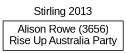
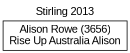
(63, 36) -> (65, 36)
